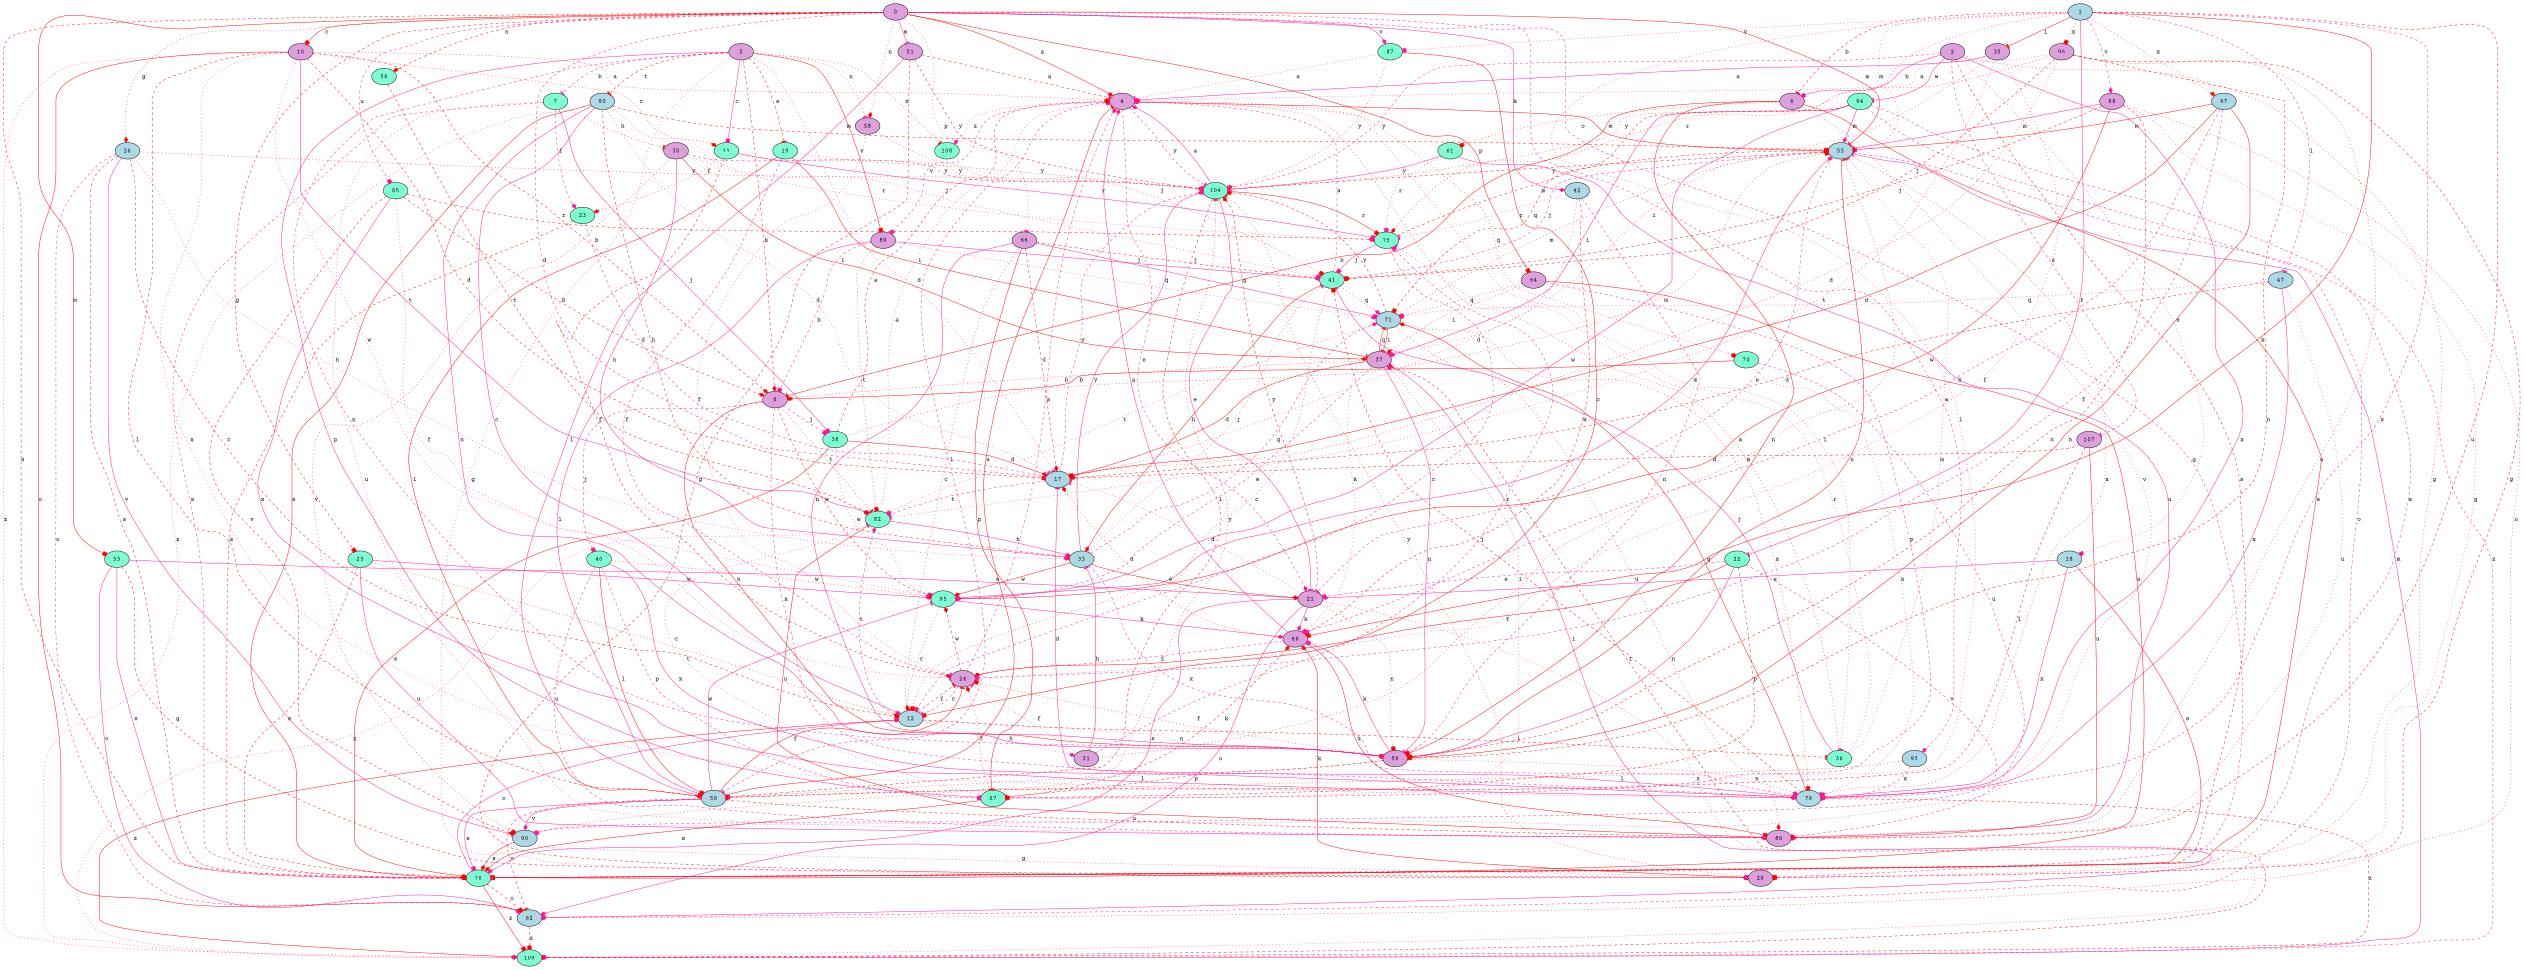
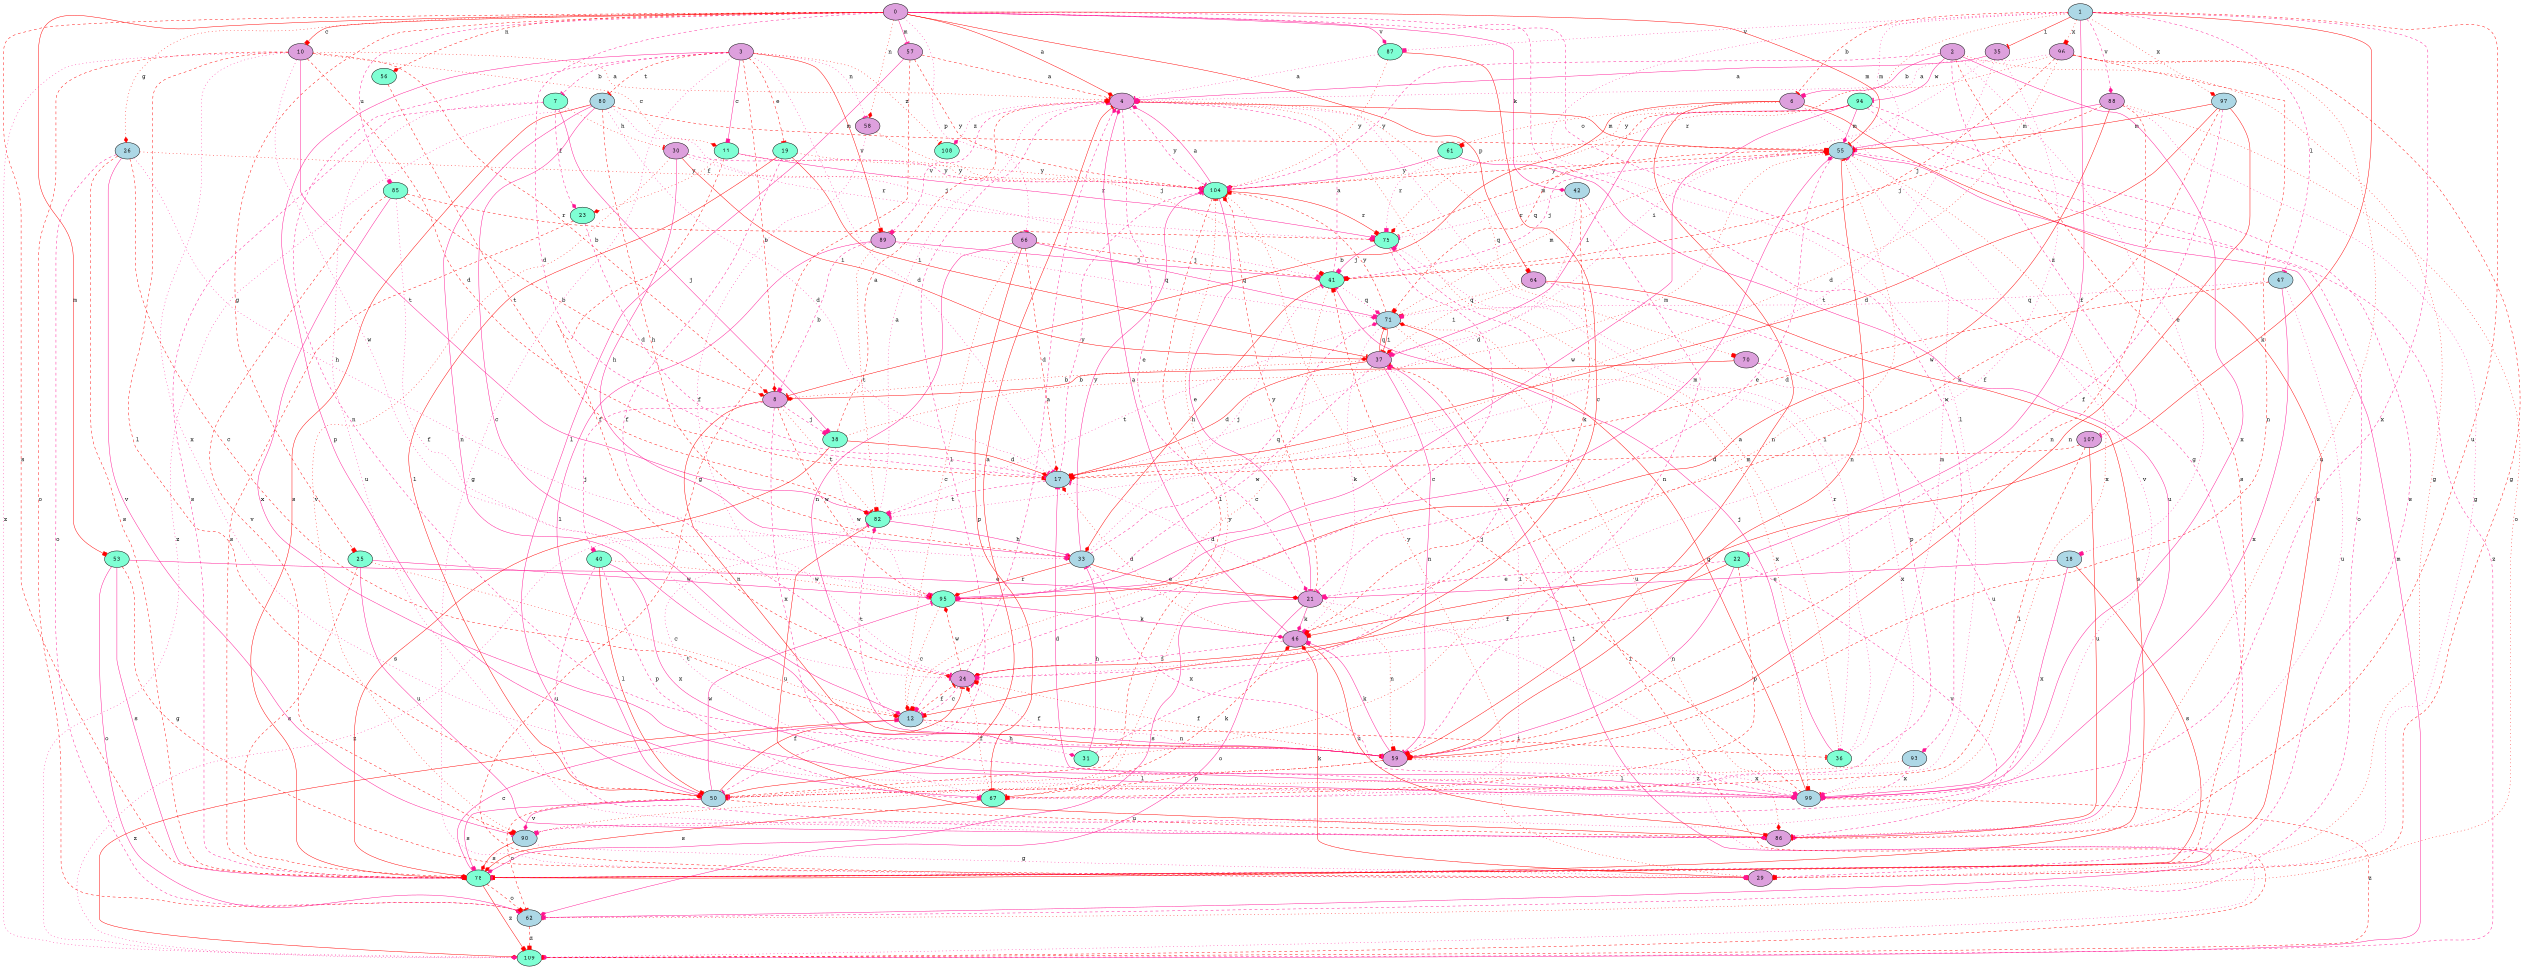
(910, 52) -> (910, 52)
(1746, 360) -> (1746, 360)
(1842, 430) -> (1842, 430)
(1023, 579) -> (1023, 579)
(384, 590) -> (384, 590)
(39, 595) -> (39, 595)
(1086, 759) -> (1086, 759)
(1809, 798) -> (1809, 798)
